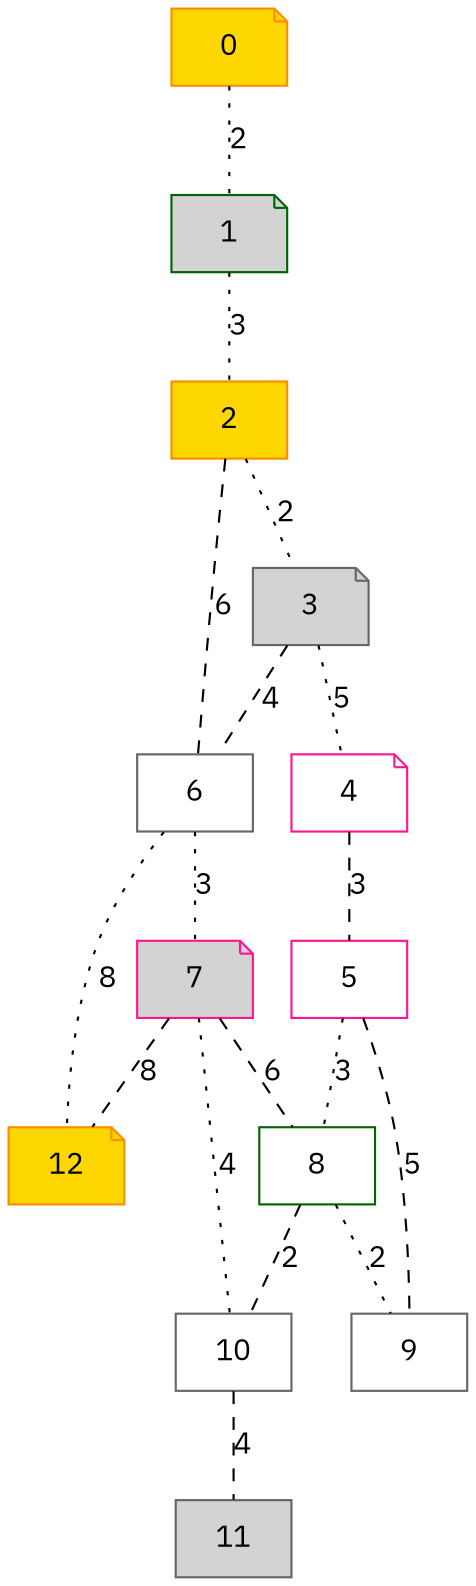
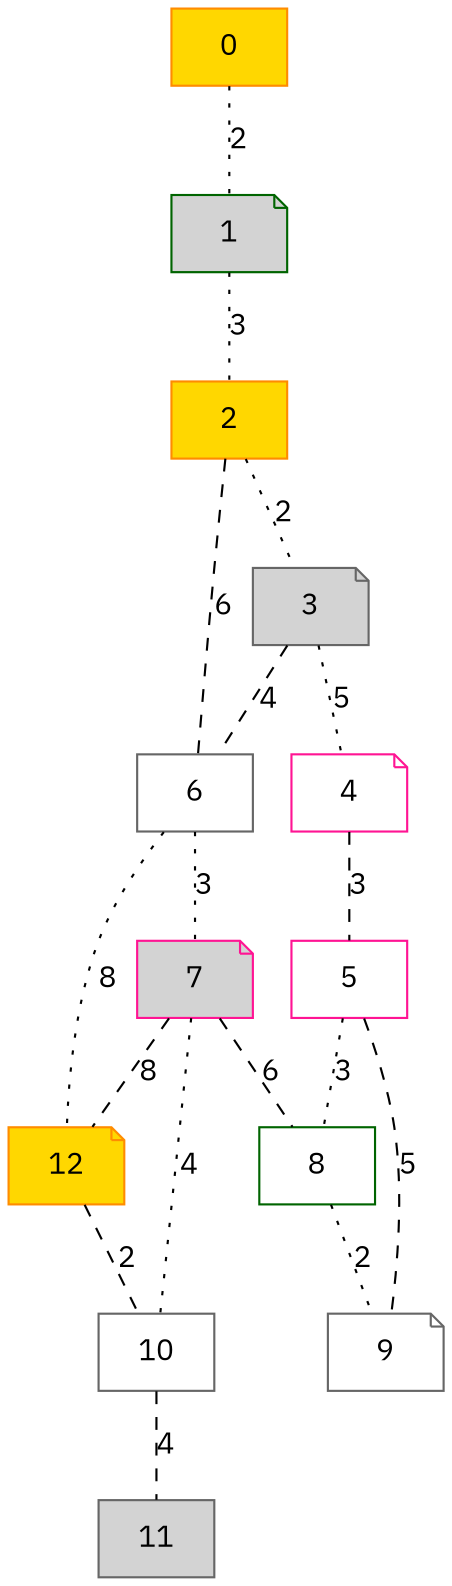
(229, 47) -> (229, 47)
(275, 1259) -> (111, 1259)
(409, 1352) -> (386, 1352)
